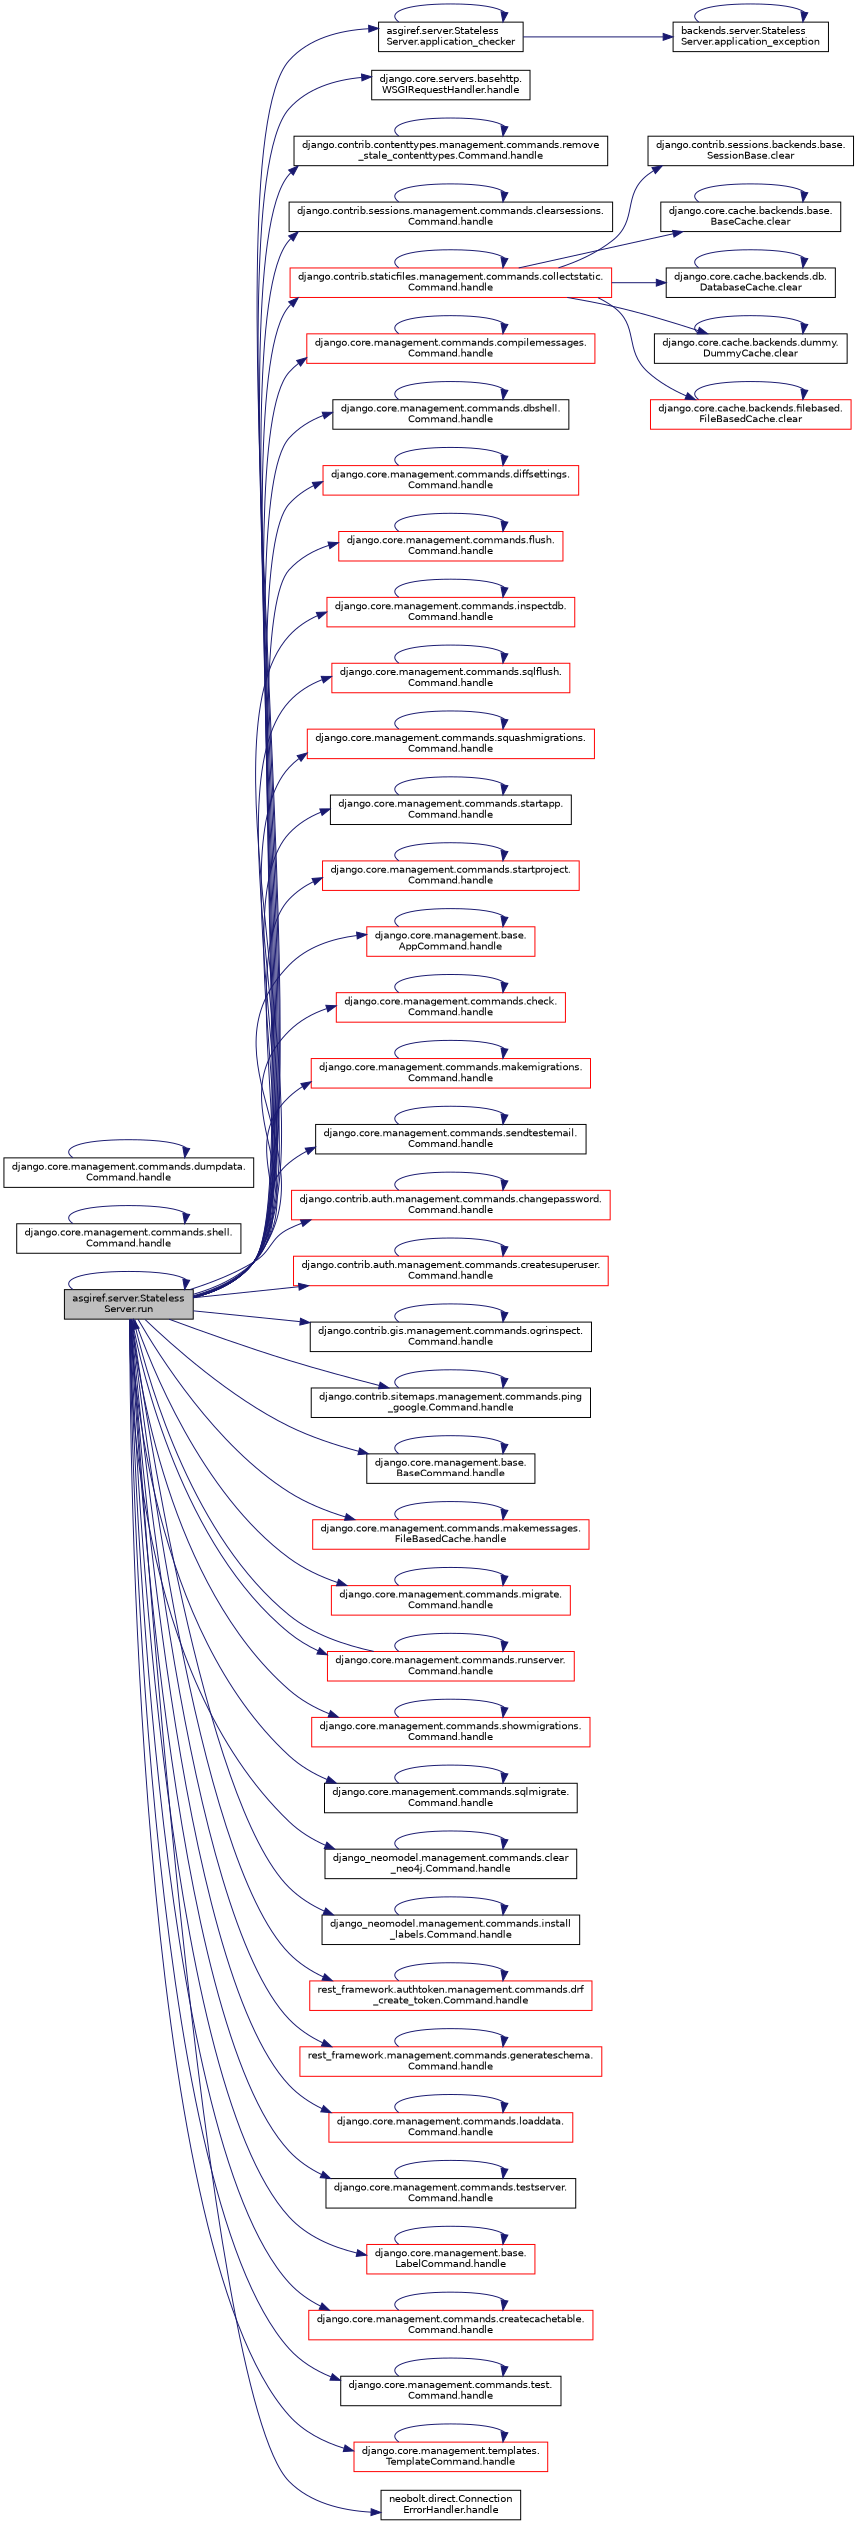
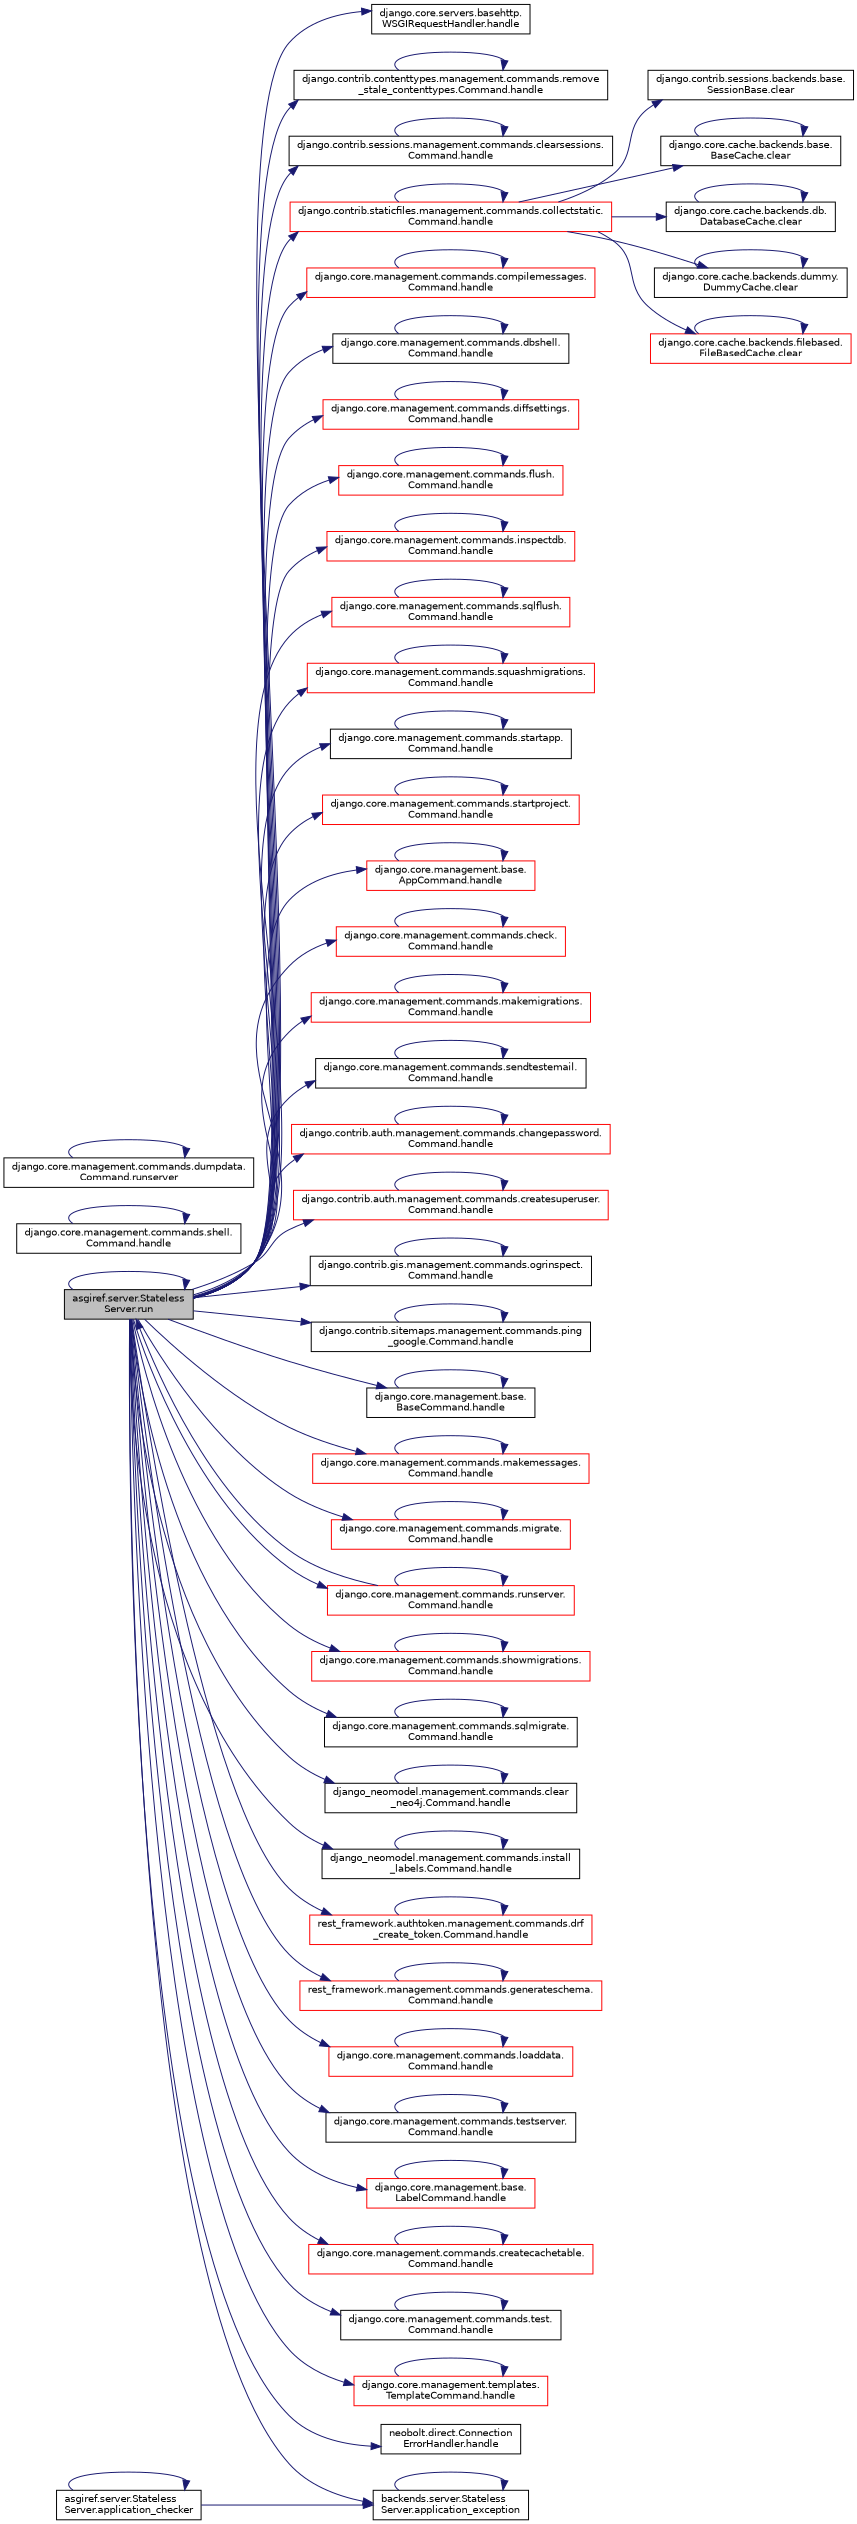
(268, 652) -> (196, 2223)
(129, 1173) -> (129, 1173)
(451, 1534) -> (451, 1469)
